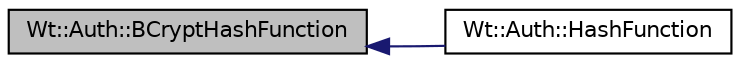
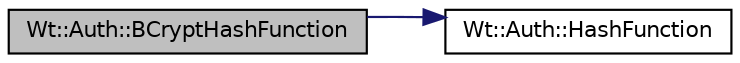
(417, 46) -> (395, 17)
